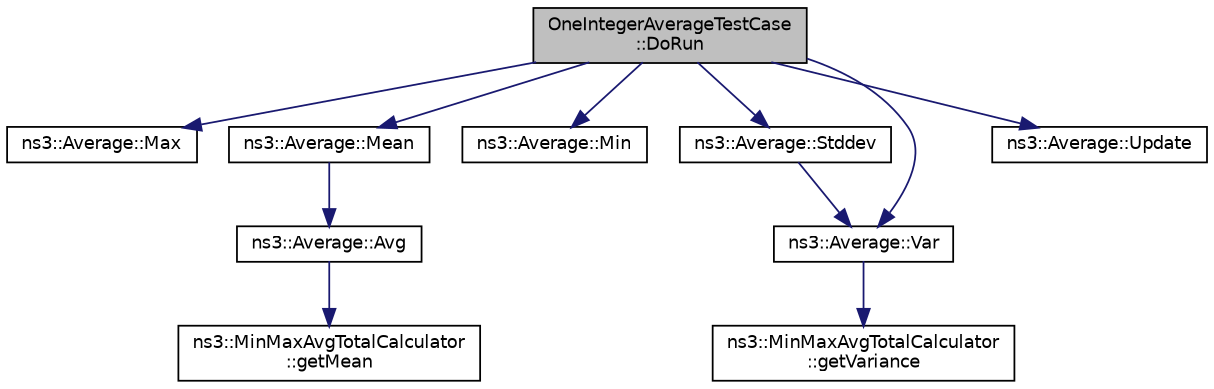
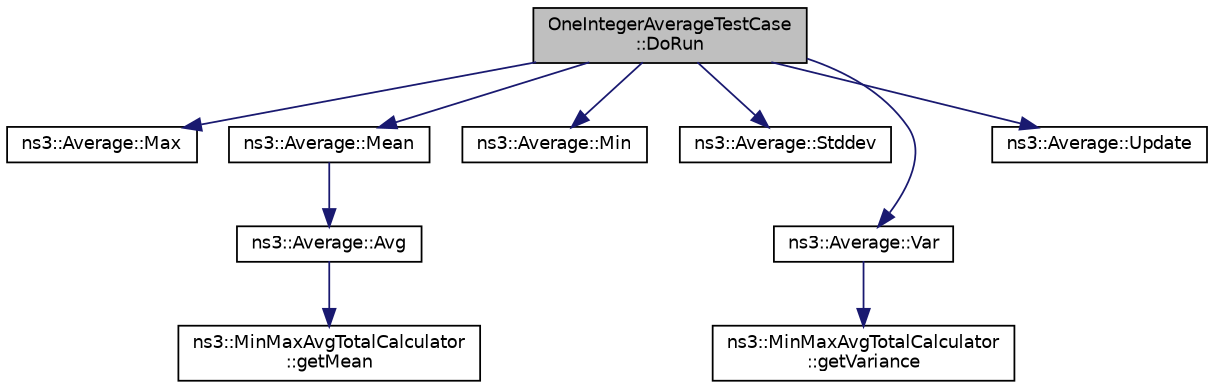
(819, 188) -> none
